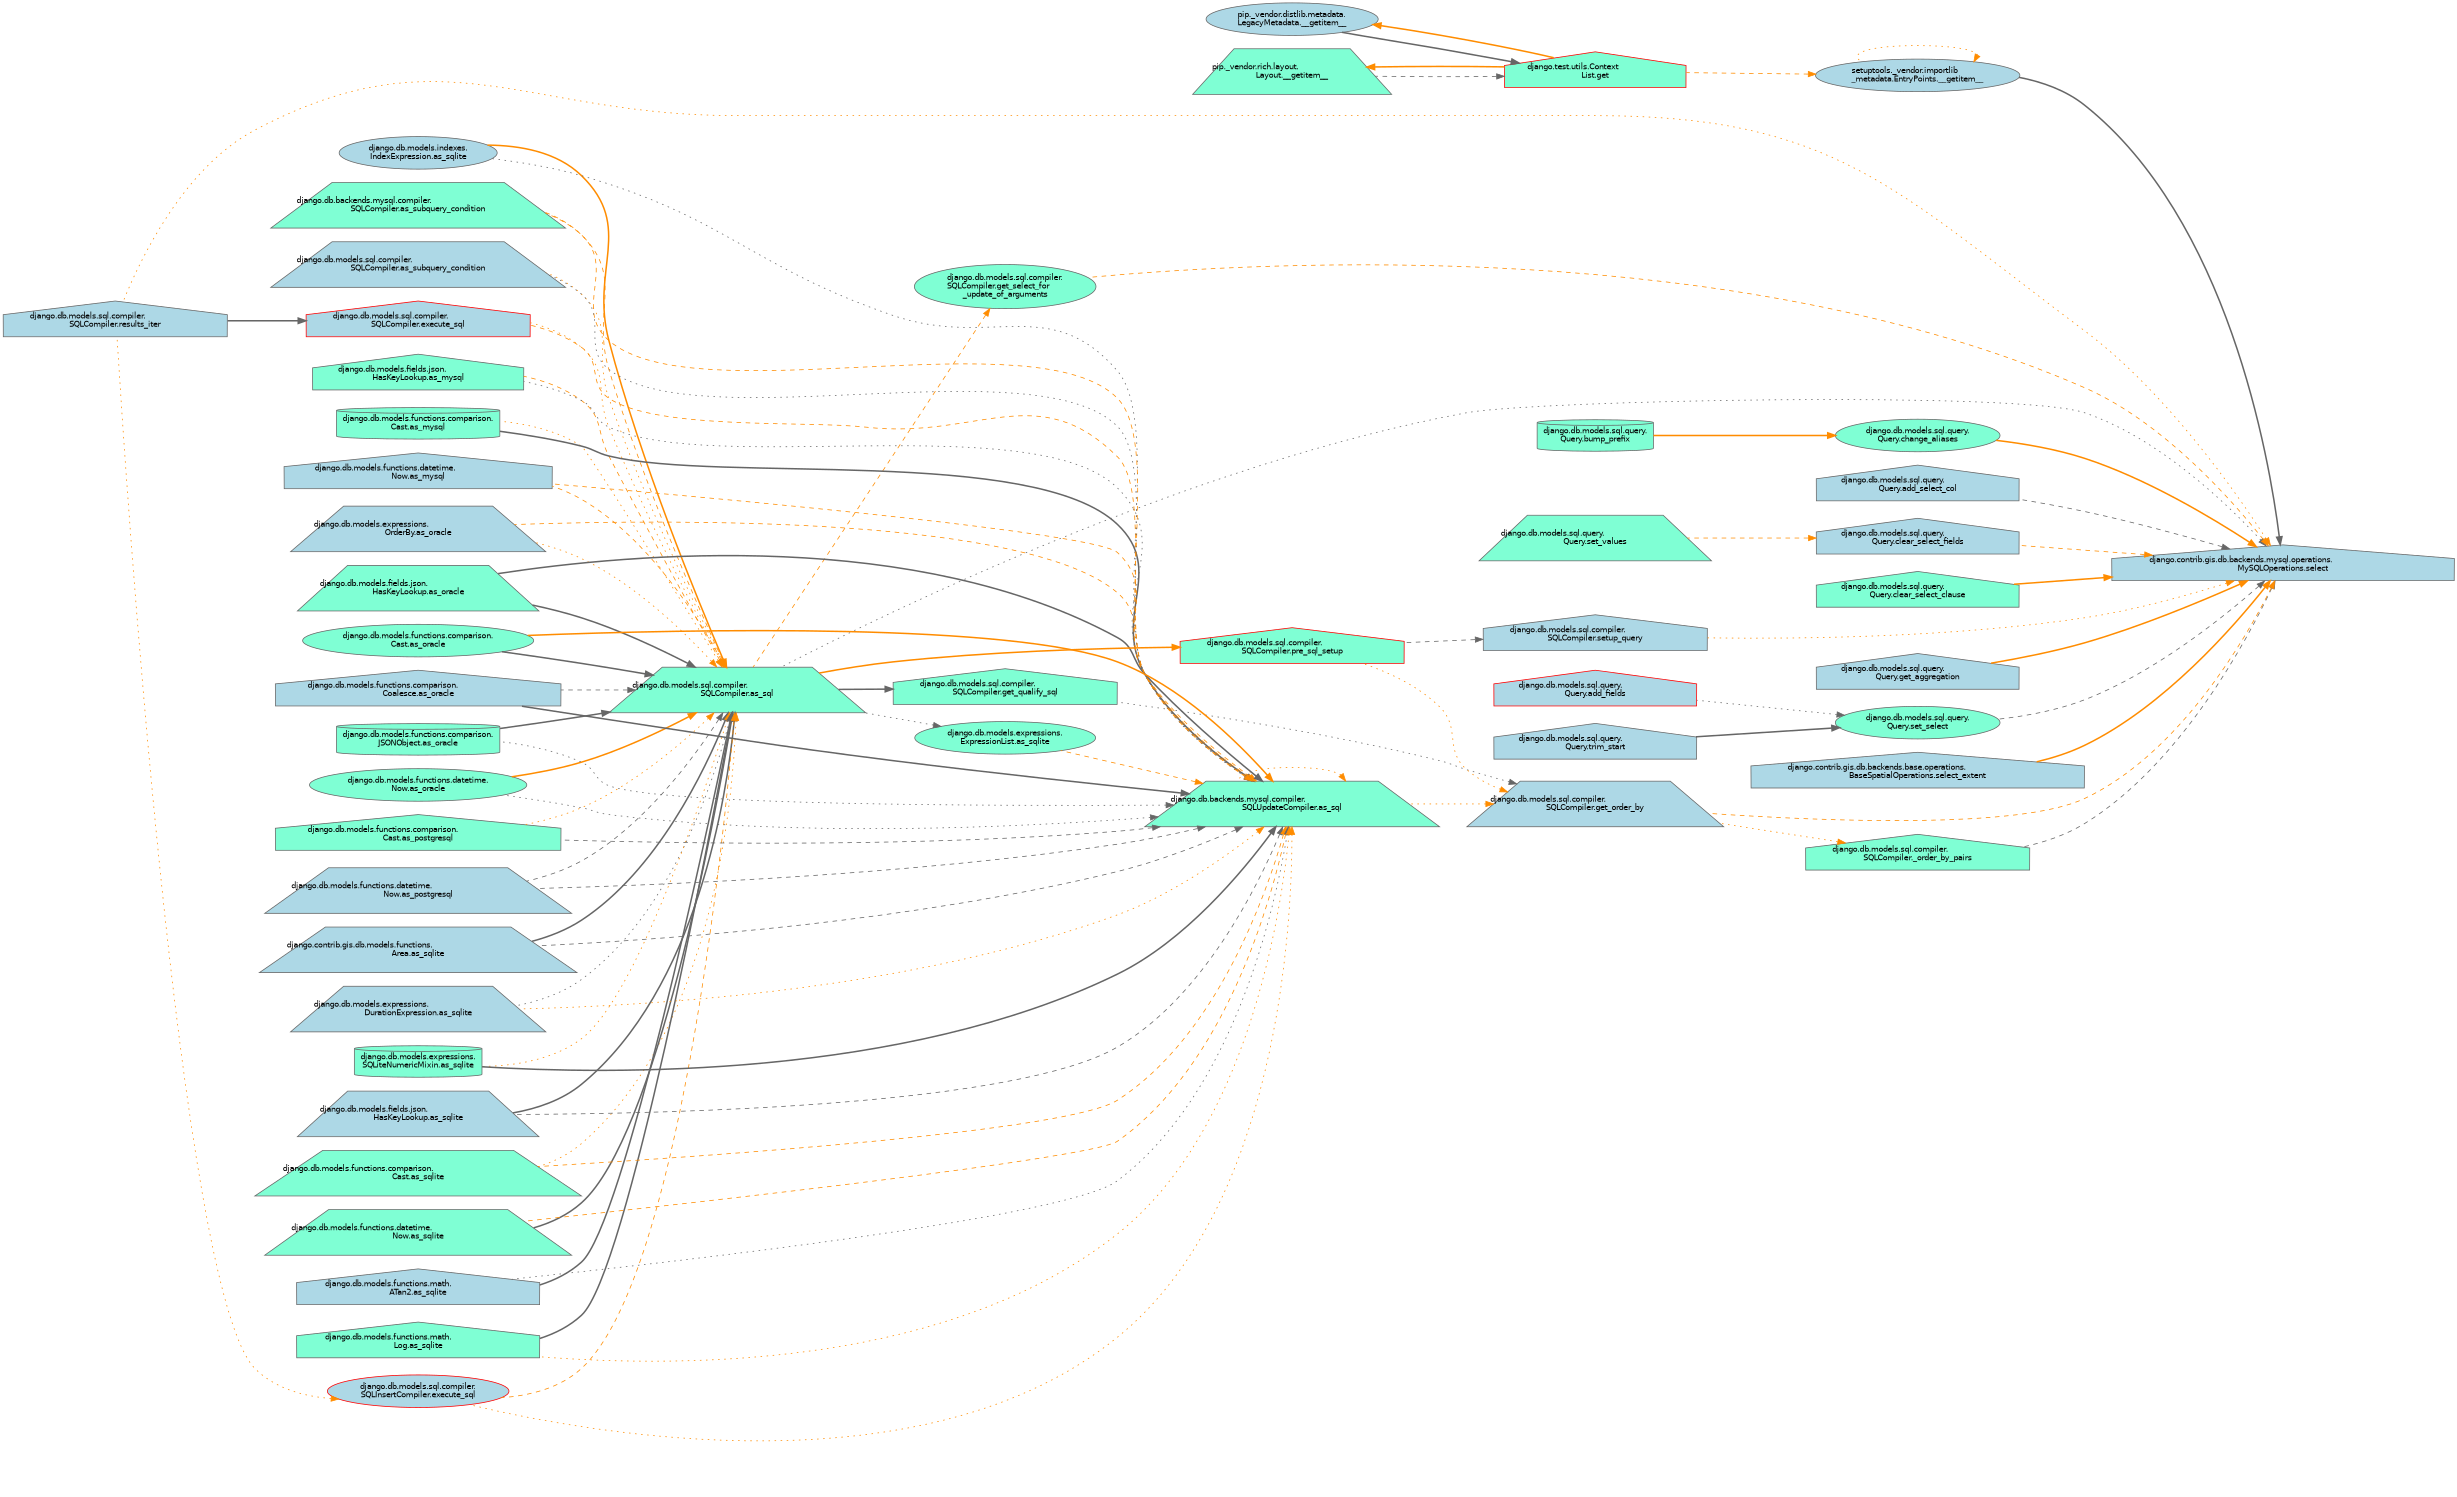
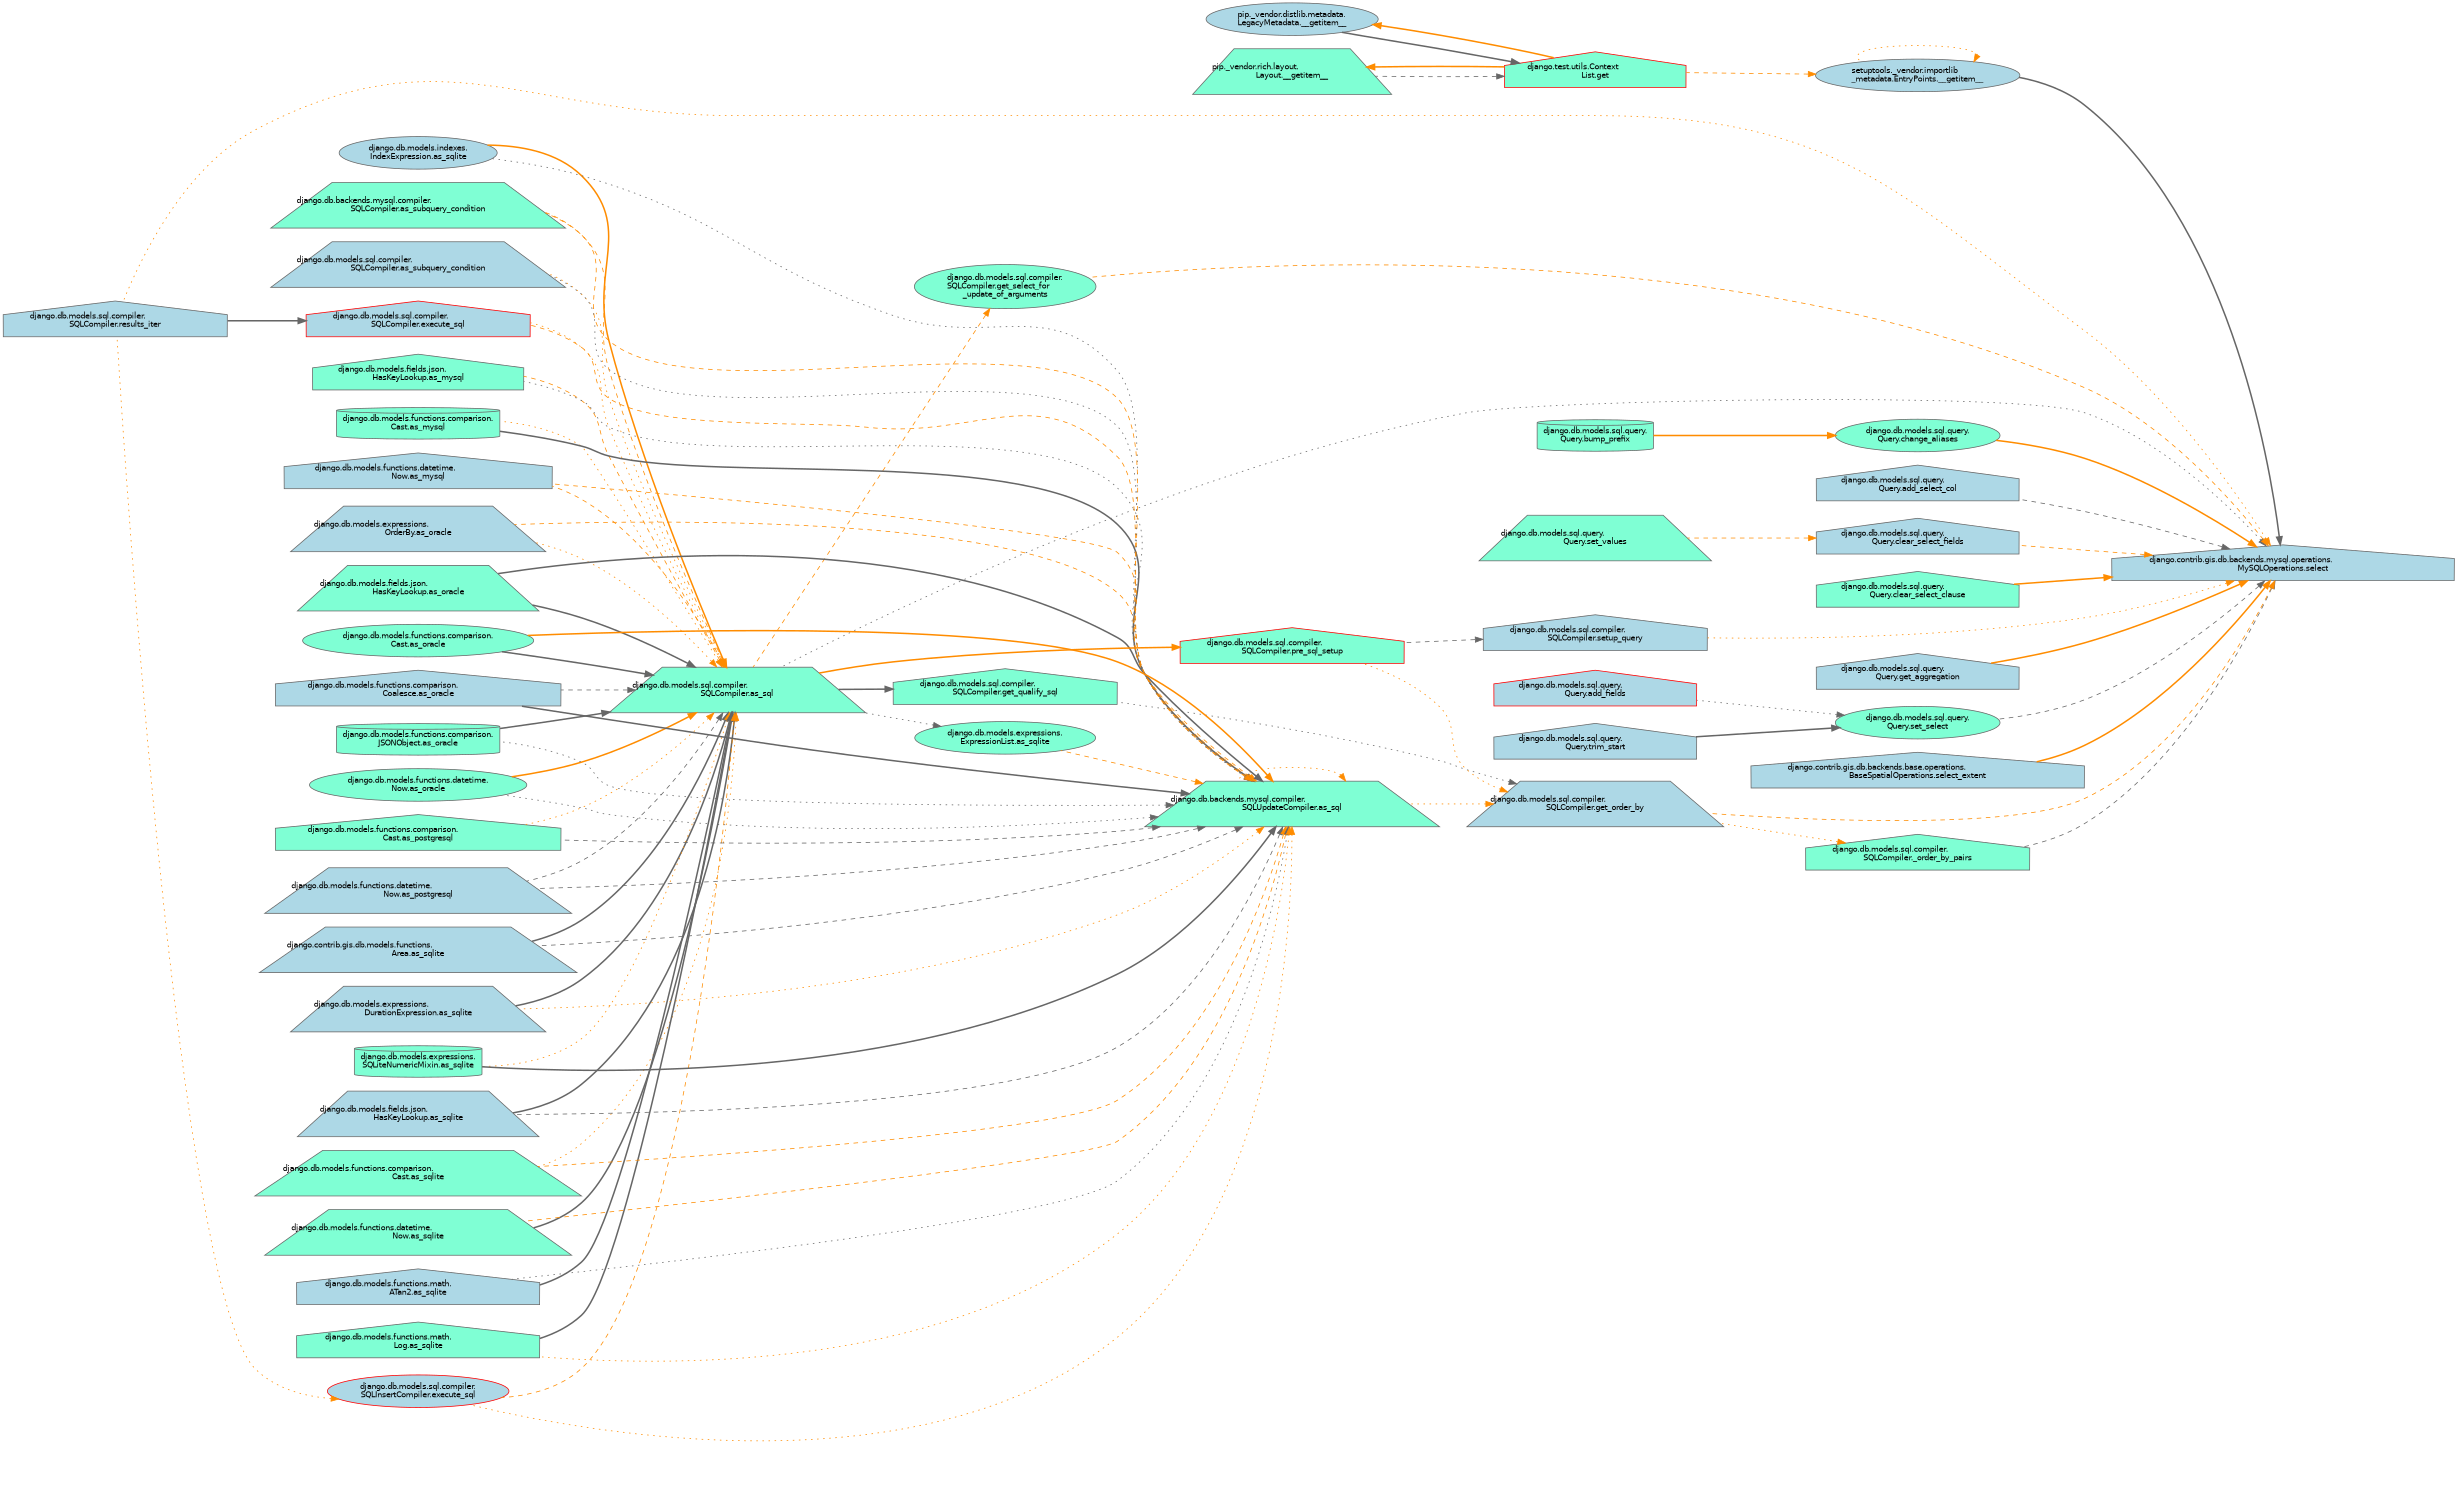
(658, 893) -> (658, 893)
